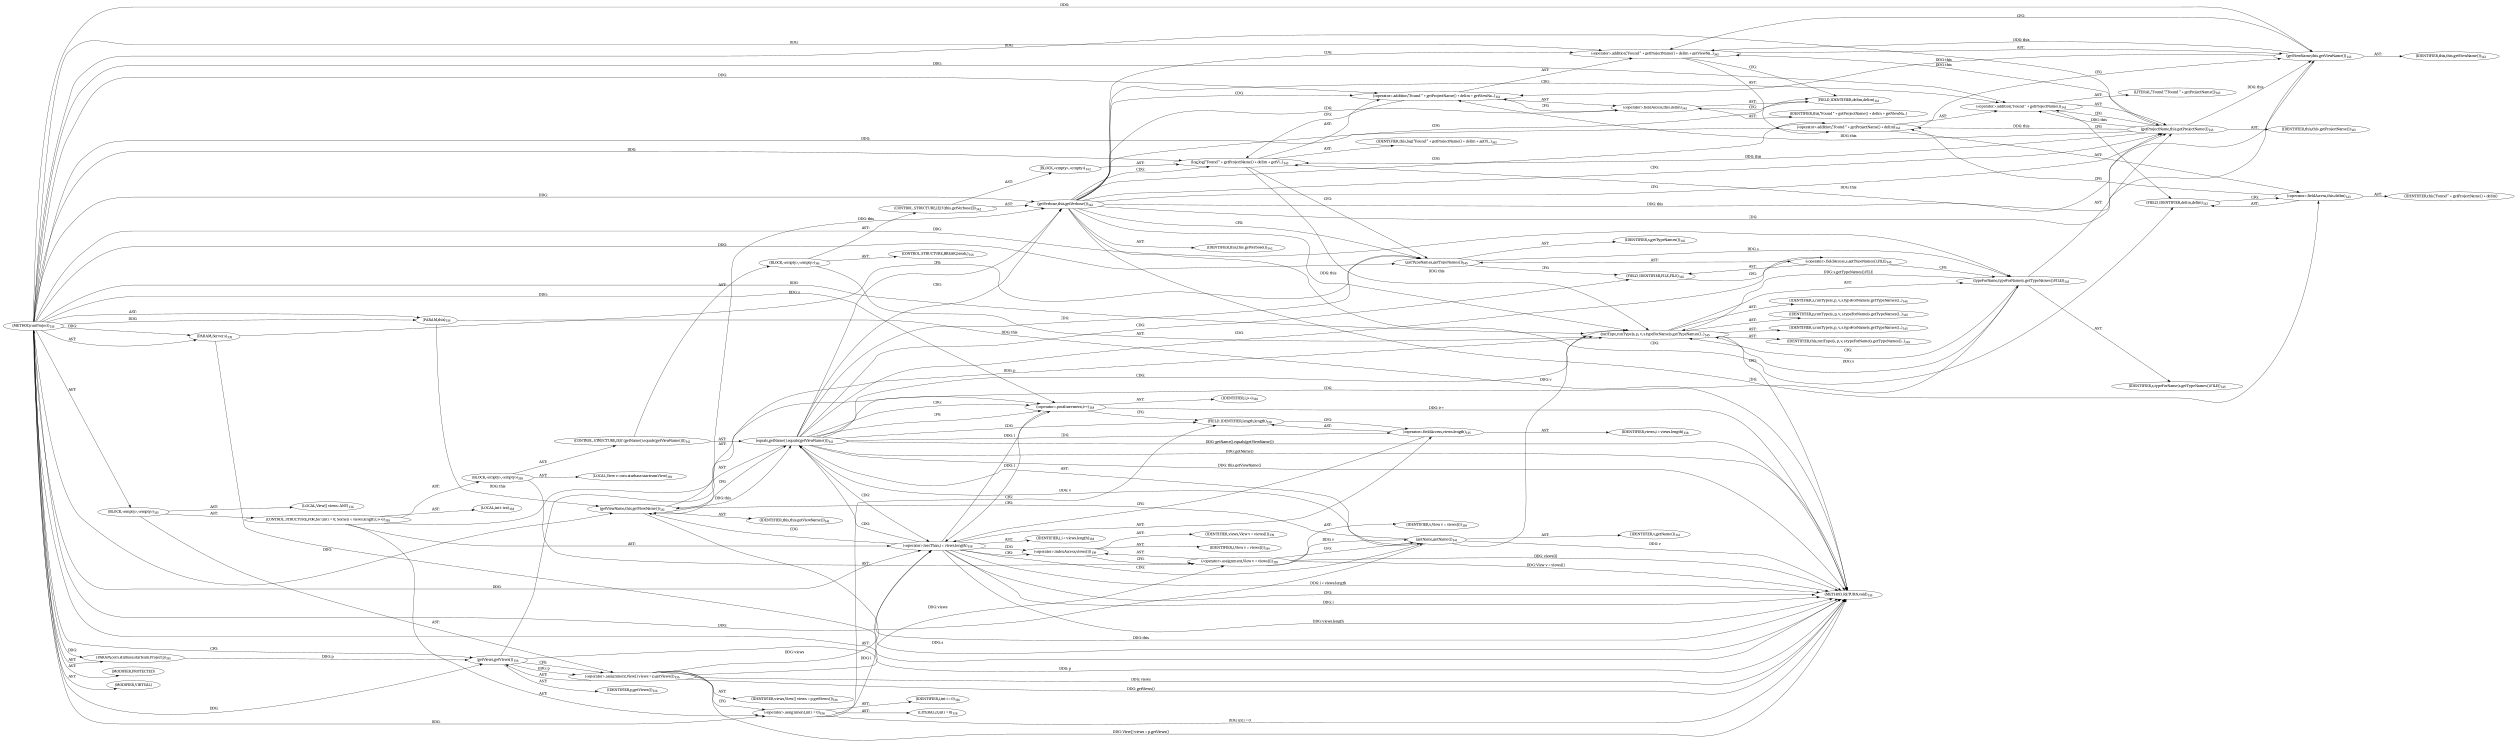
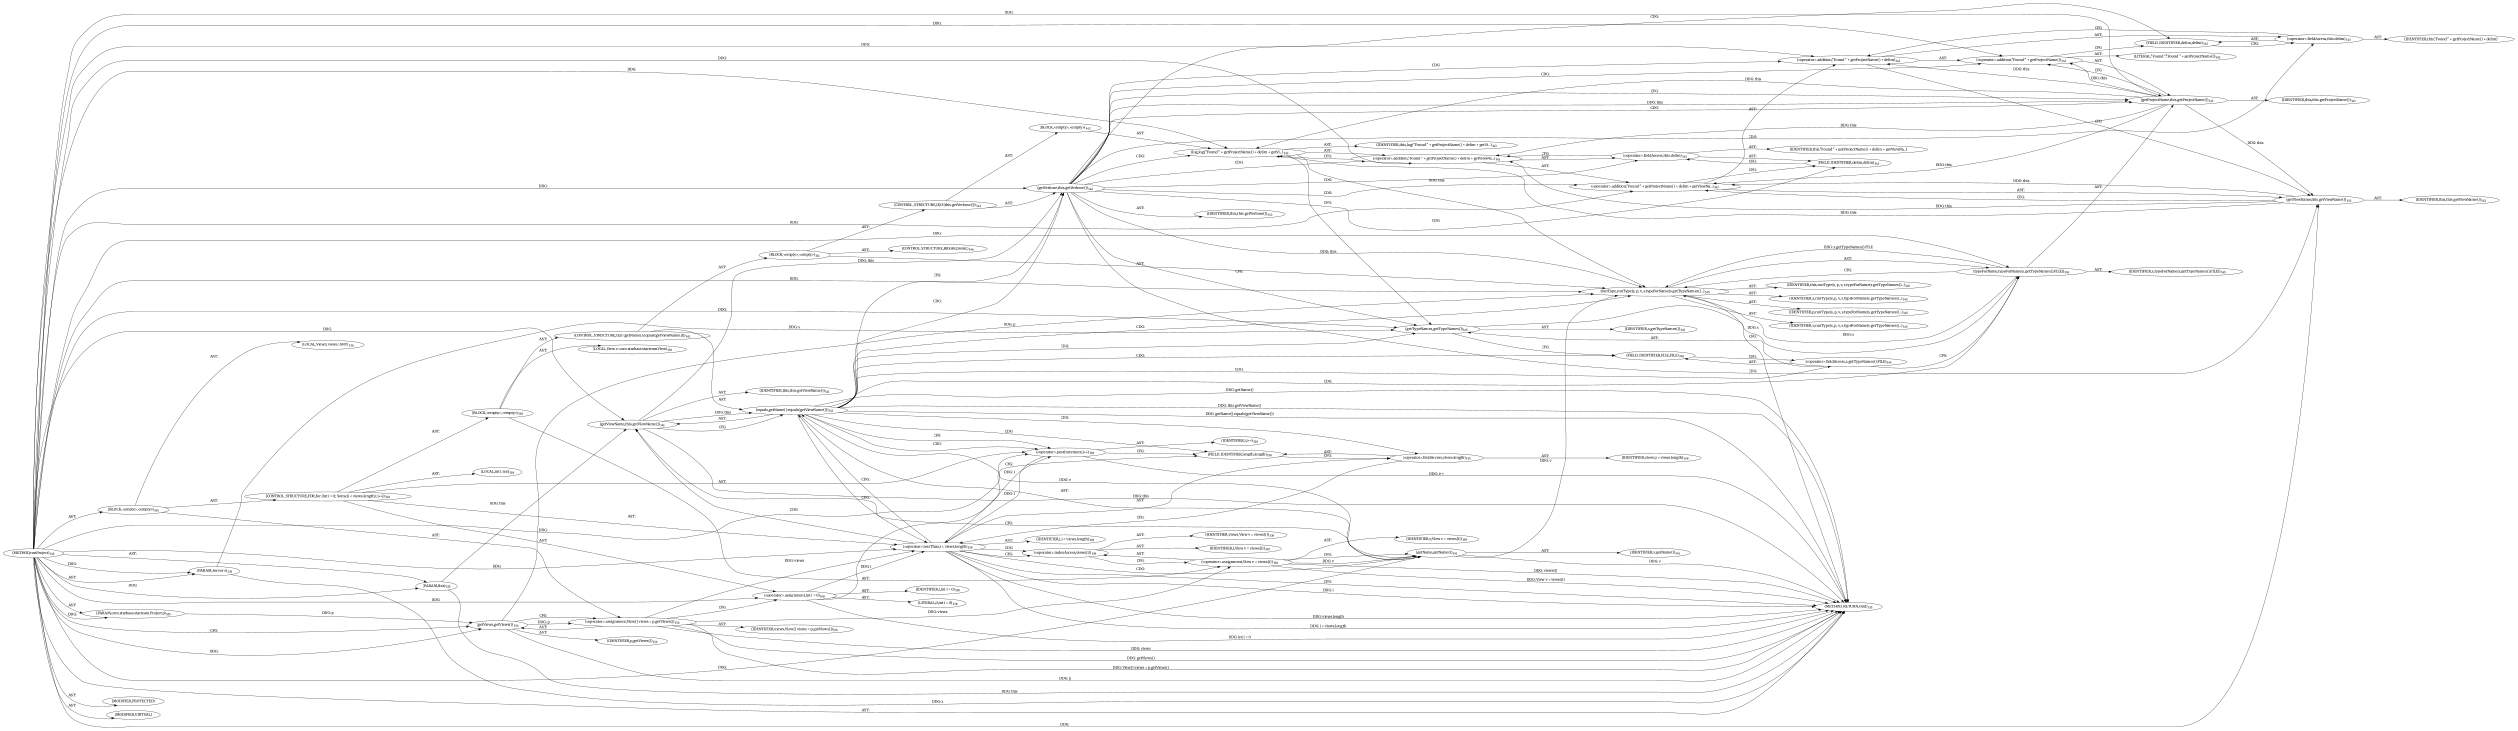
(619, 622) -> (697, 671)
